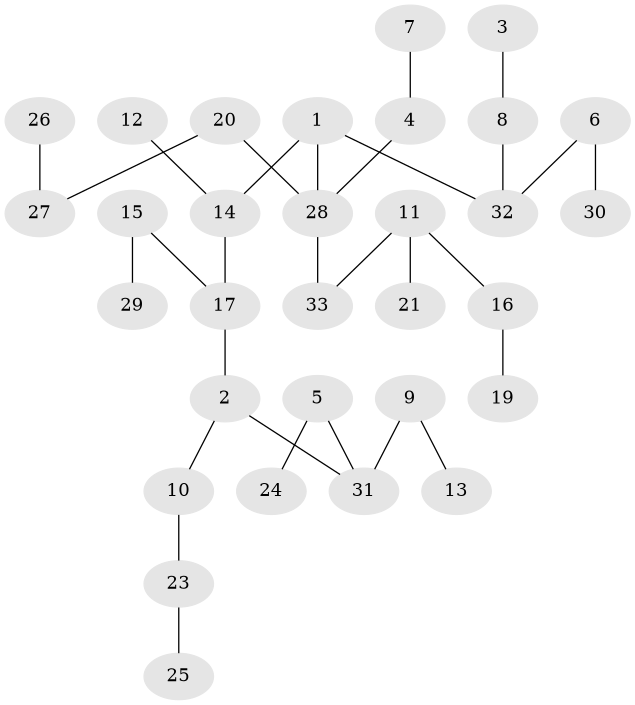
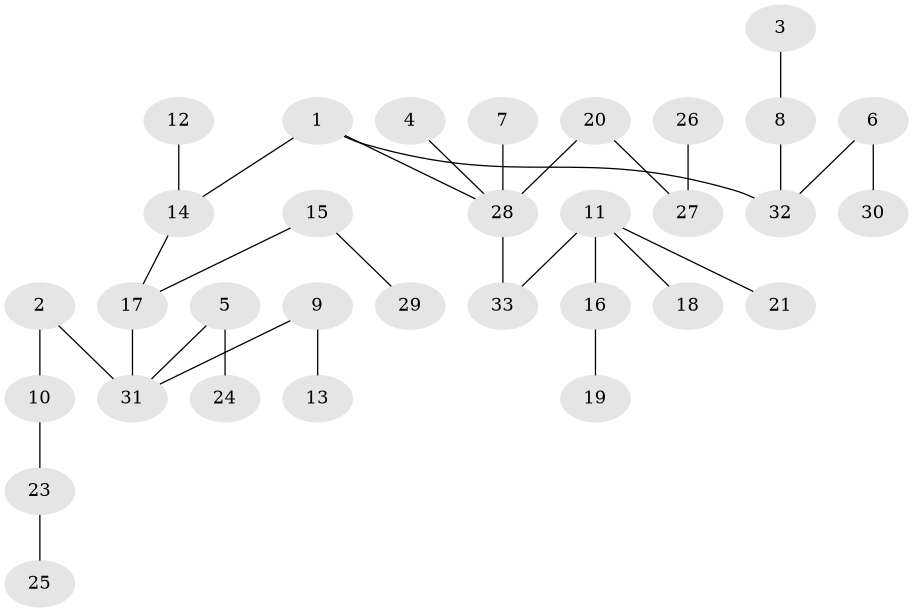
(410, 75) -> (503, 174)
none -> (688, 306)
(225, 353) -> (132, 353)
